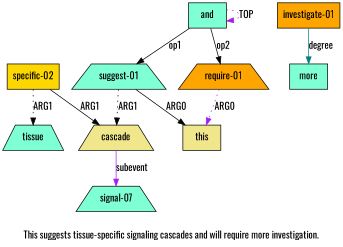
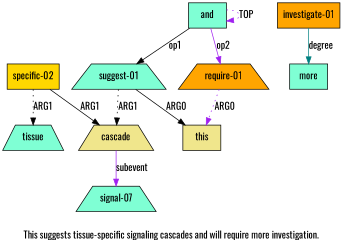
(215, 43) -> (215, 43)
